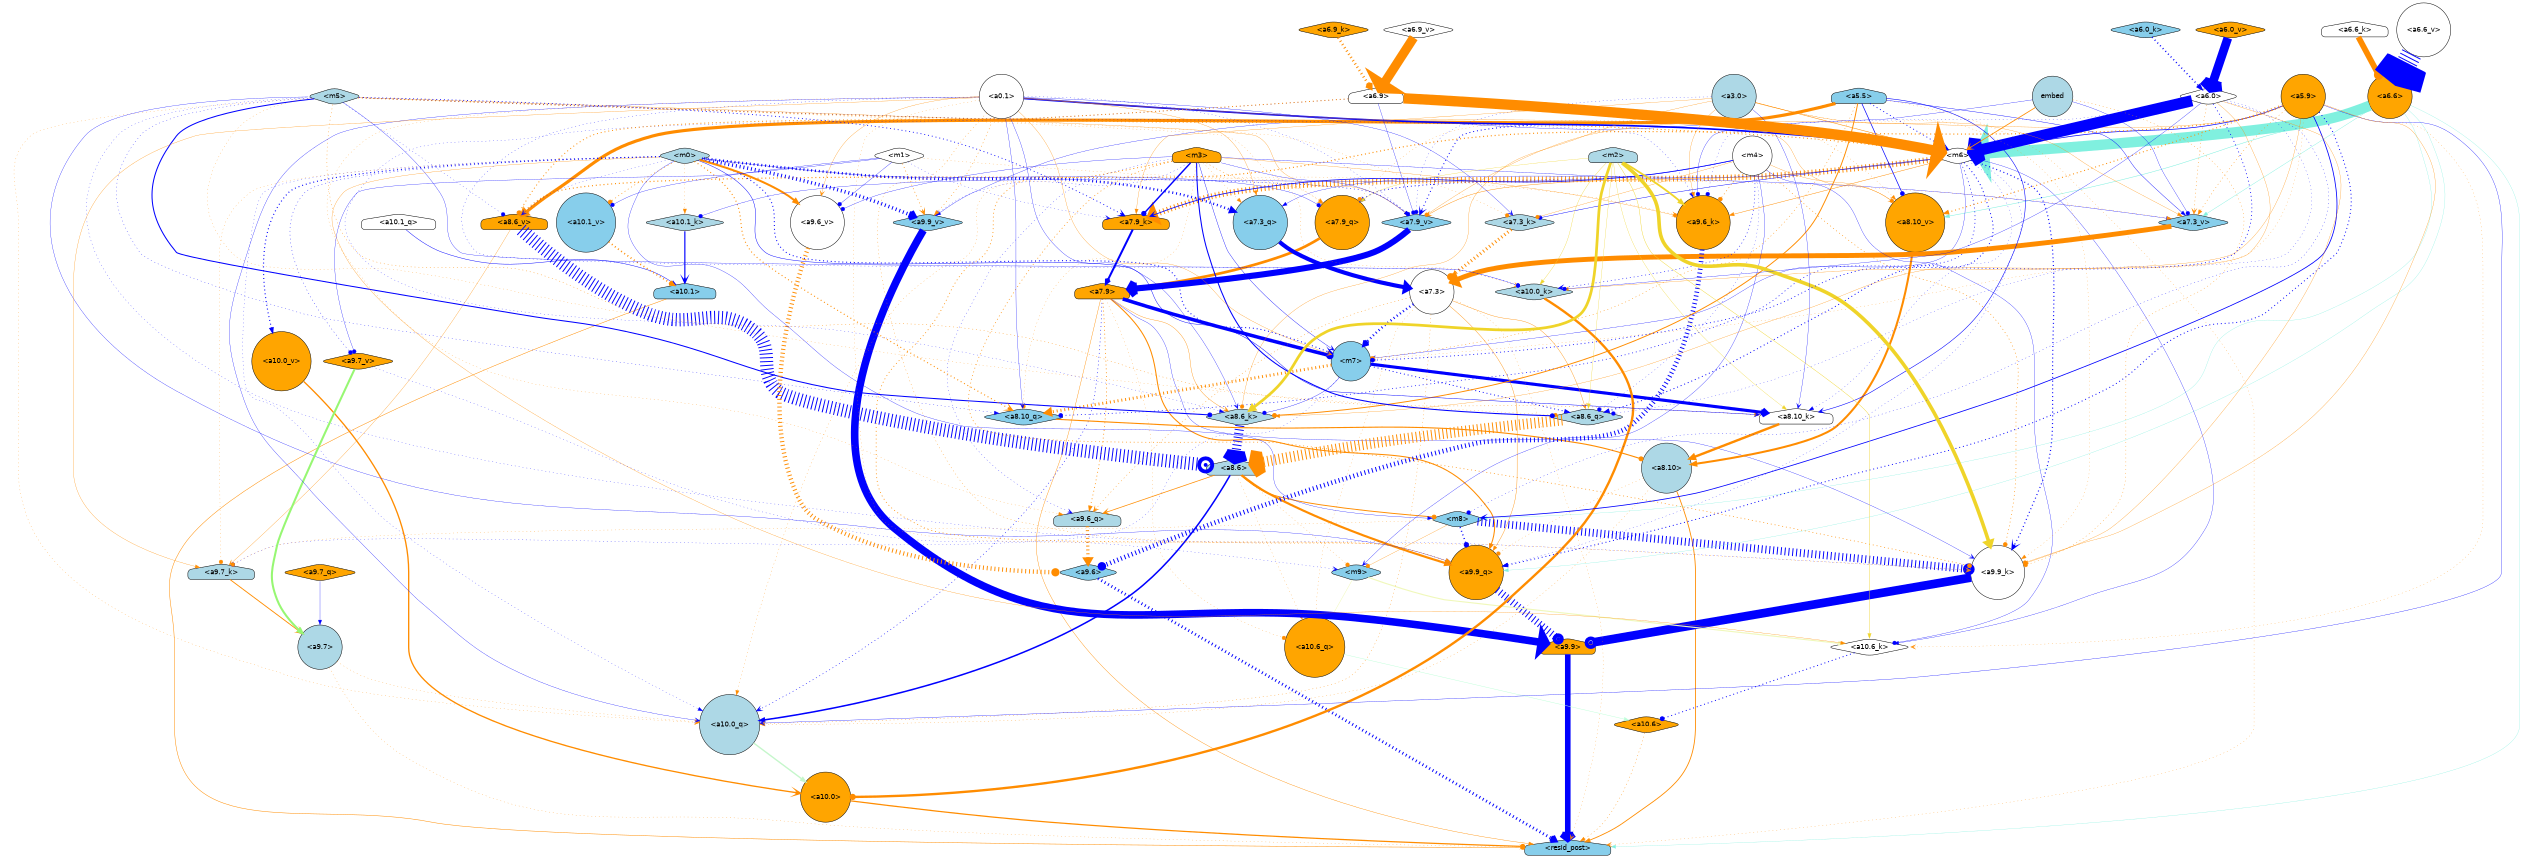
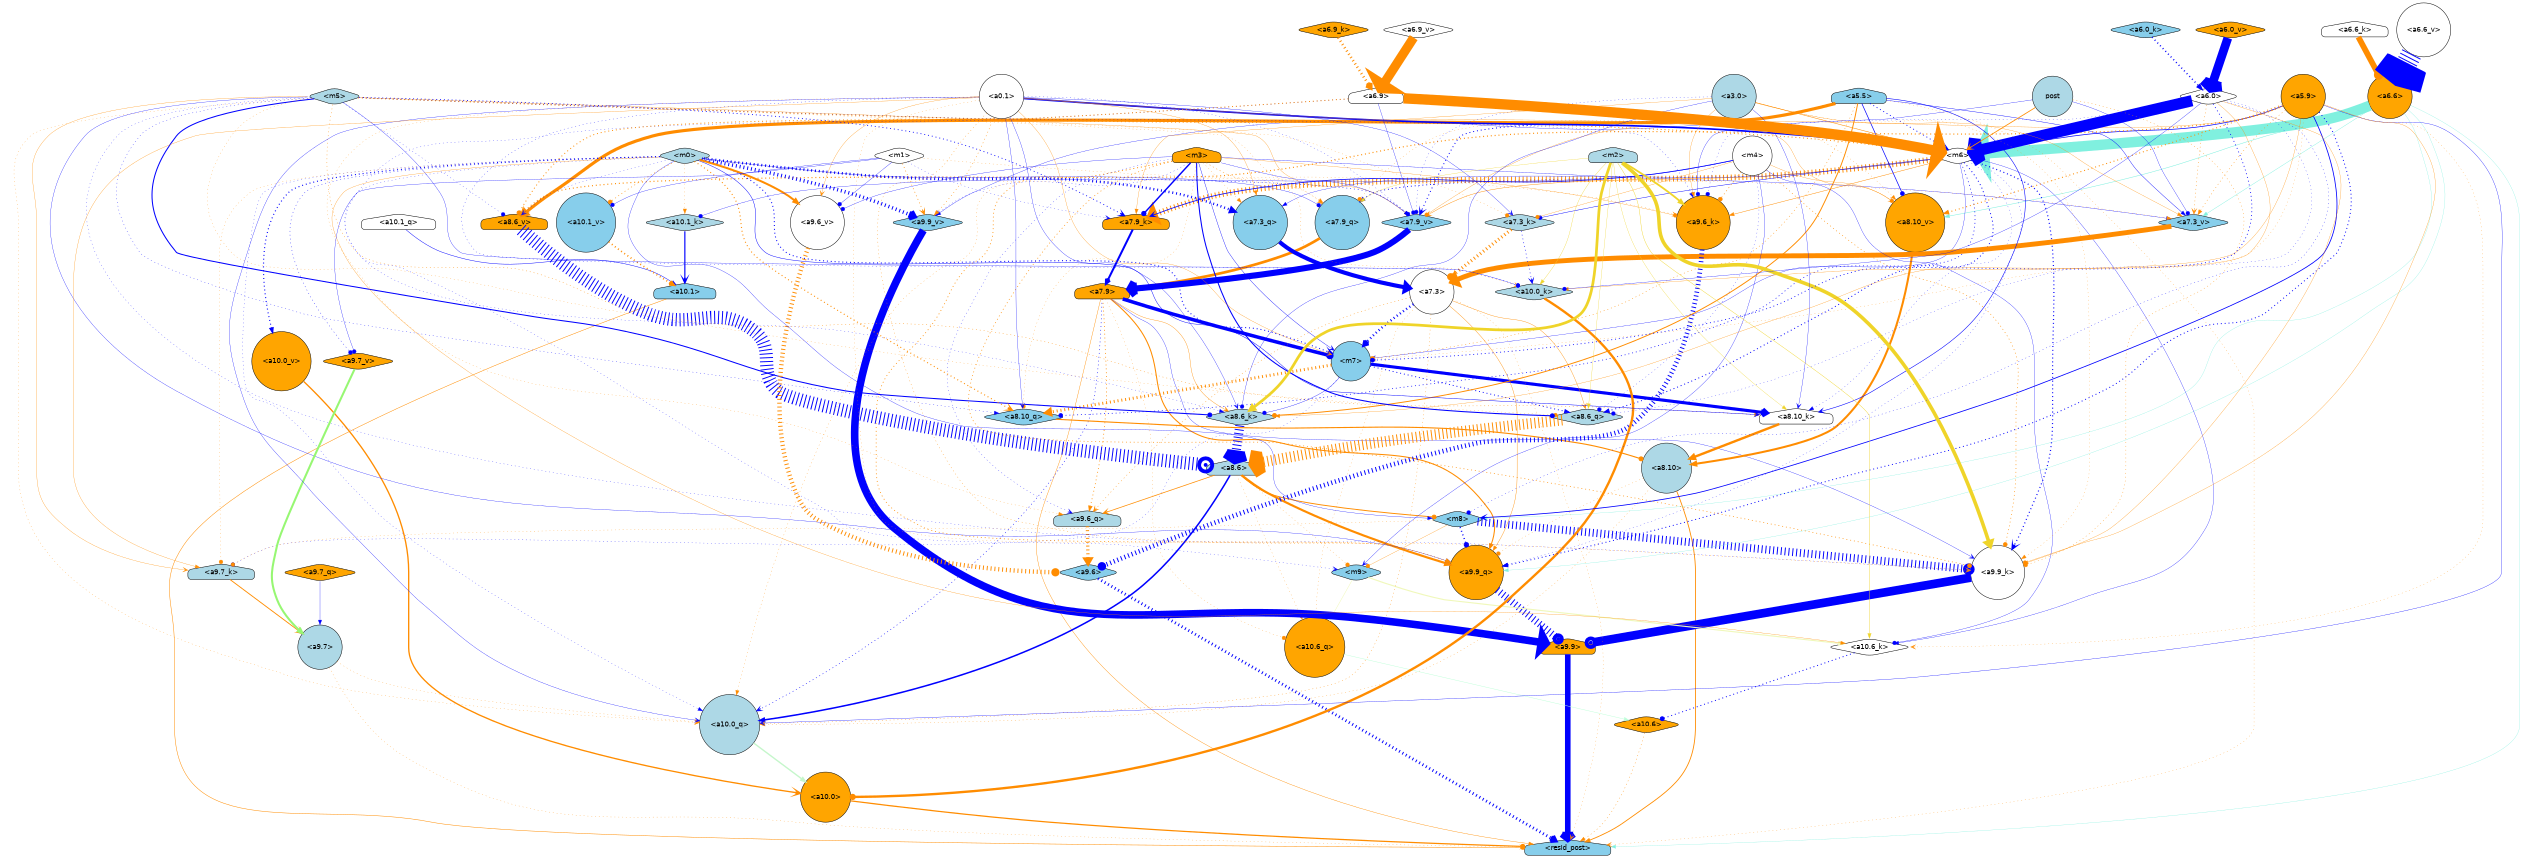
(2053, 96) -> (2053, 96)
(1342, 223) -> (1342, 223)
(1467, 238) -> (1467, 238)
(1690, 267) -> (1526, 255)
(386, 408) -> (37, 265)
(864, 533) -> (656, 408)
